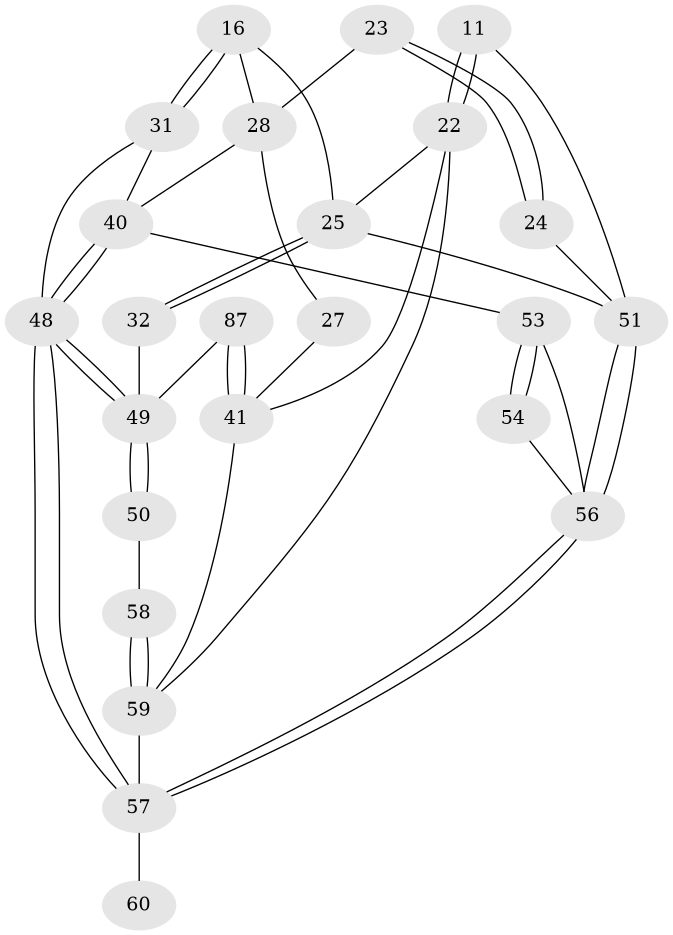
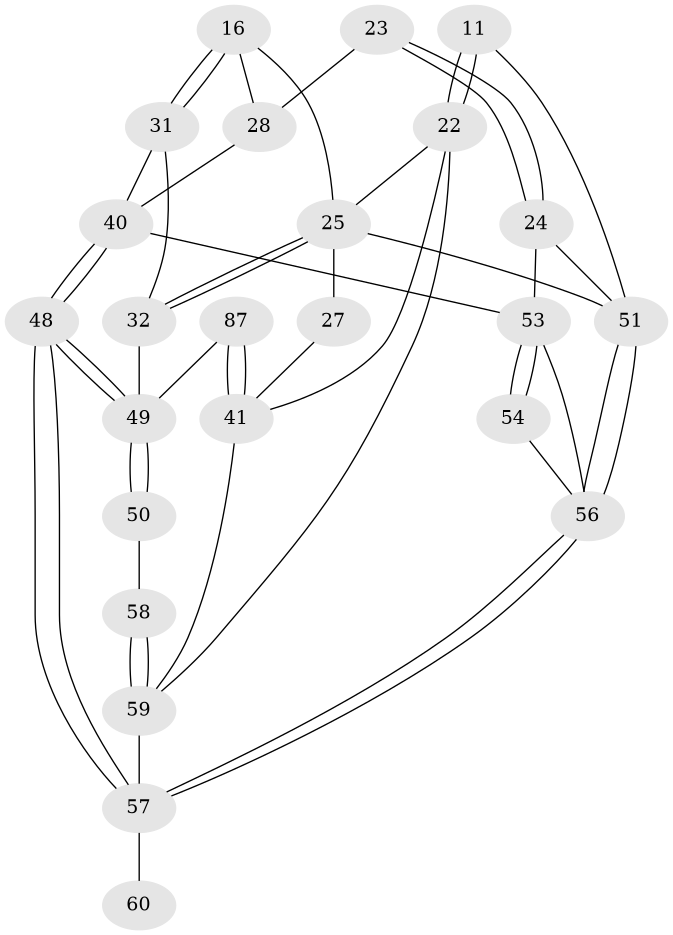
(64, 206) -> (167, 226)
(278, 230) -> (334, 266)
none -> (535, 272)
